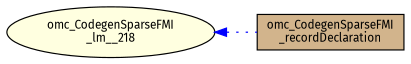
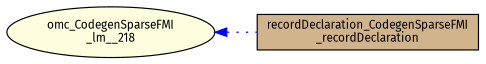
(331, 32) -> (368, 32)
